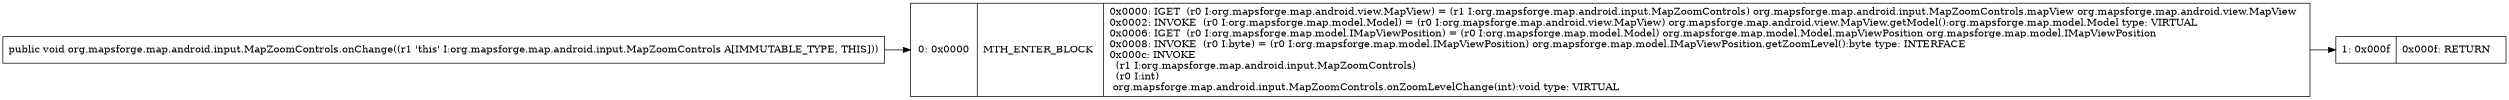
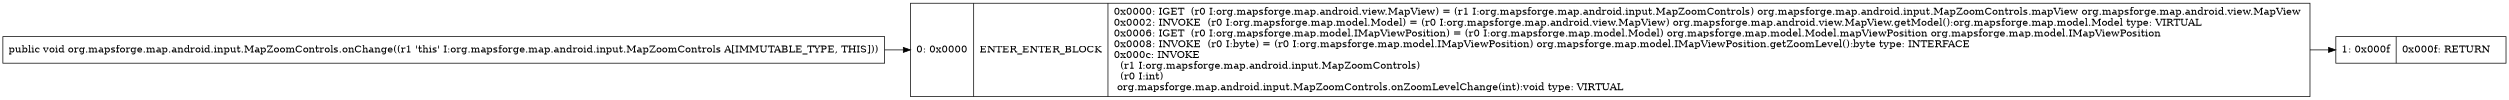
(1038, 50) -> (1041, 50)
